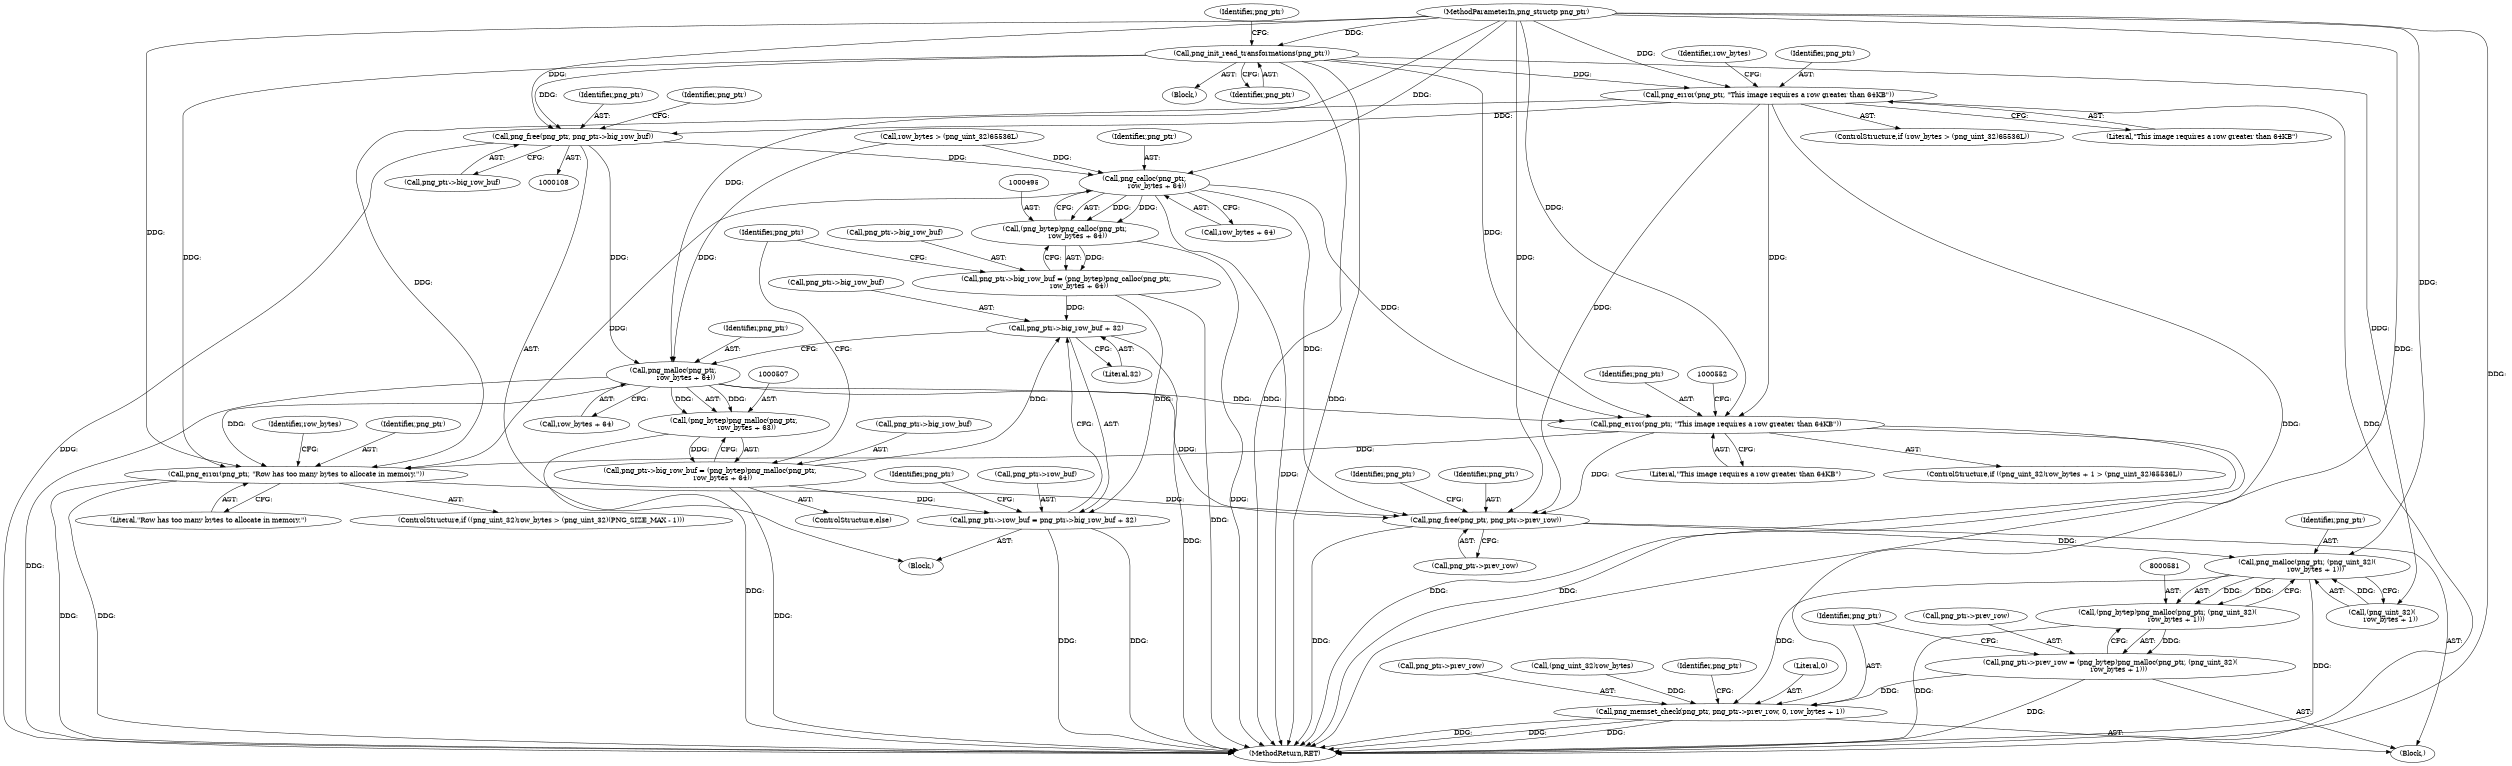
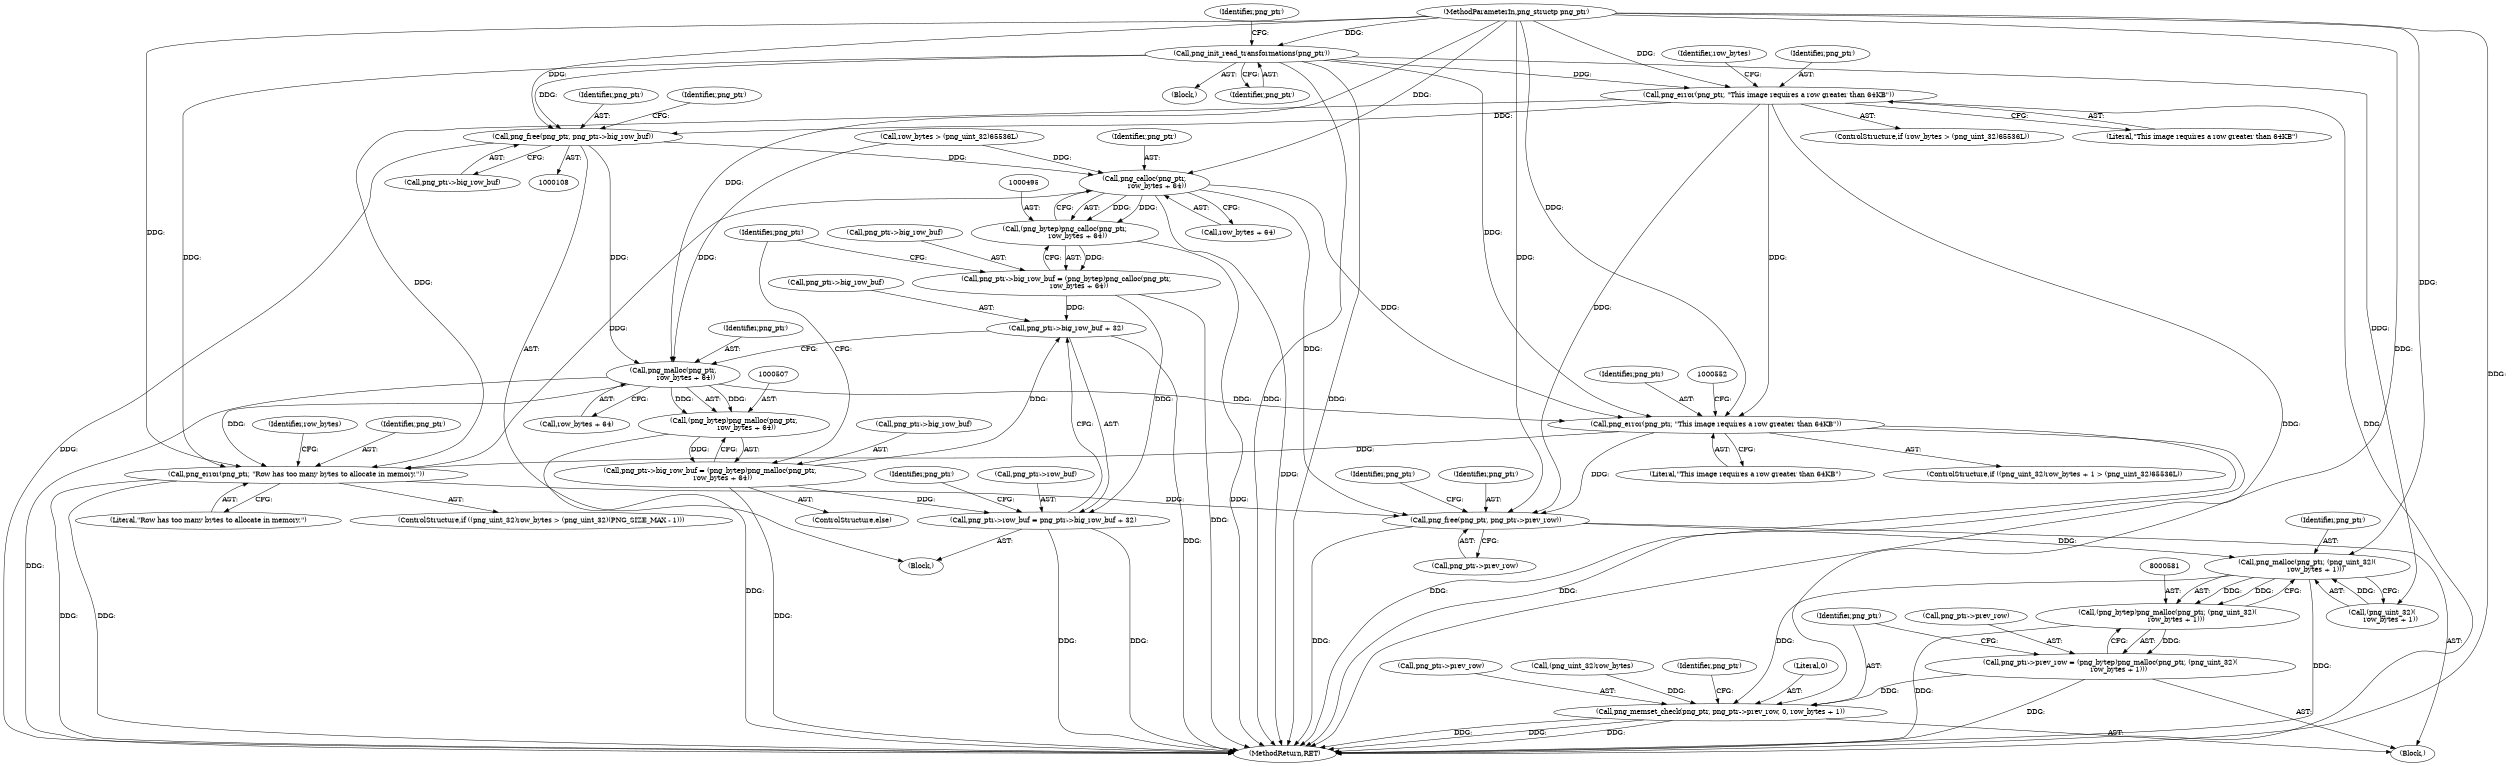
(1122, 375) -> none
(977, 390) -> none
(734, 425) -> (734, 425)
